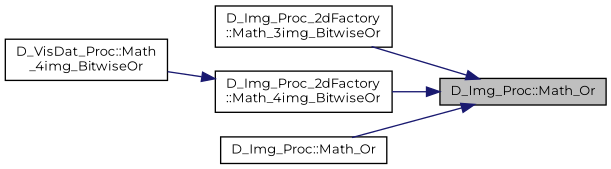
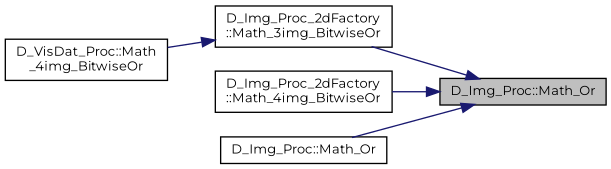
(185, 74) -> (185, 45)
